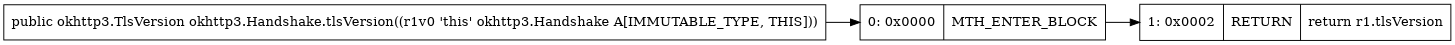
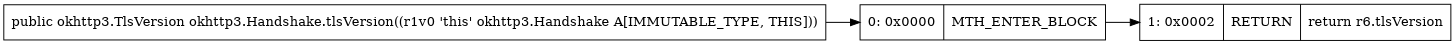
(1376, 22) -> (1376, 22)
